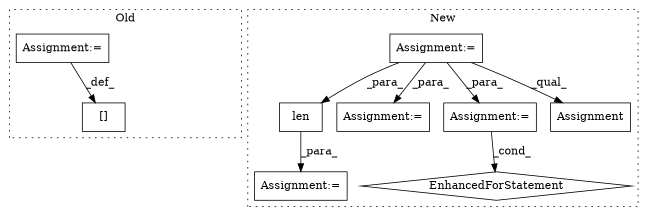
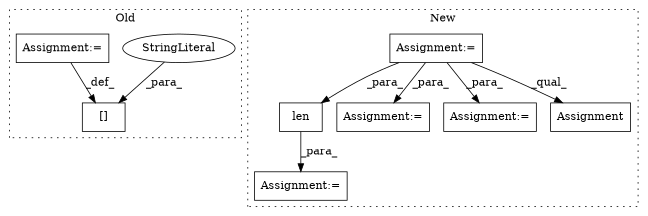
none -> (179, 48)
(496, 186) -> none
